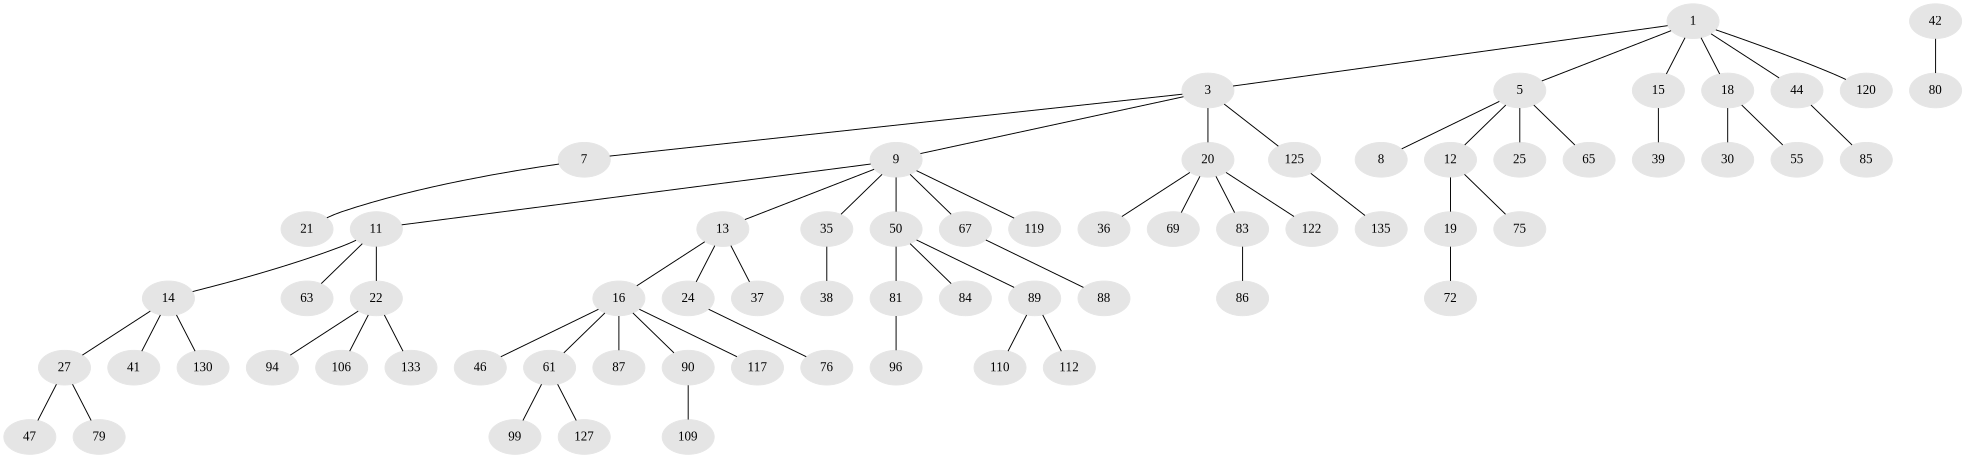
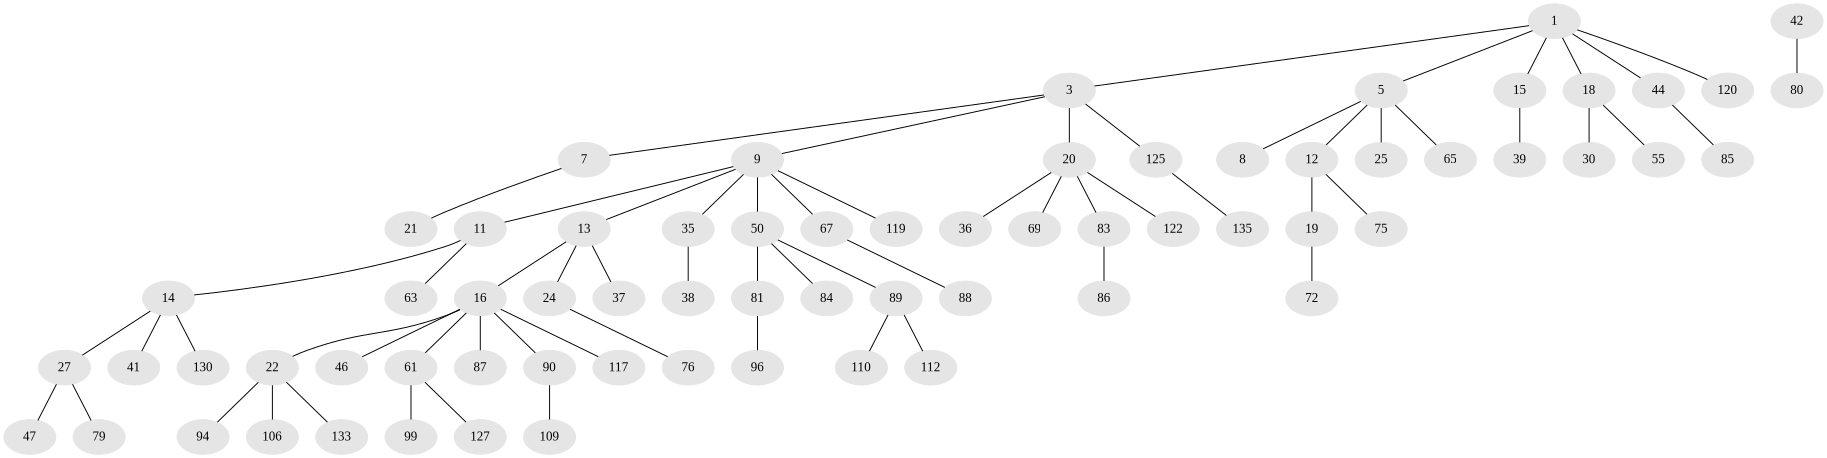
(376, 264) -> (376, 333)
